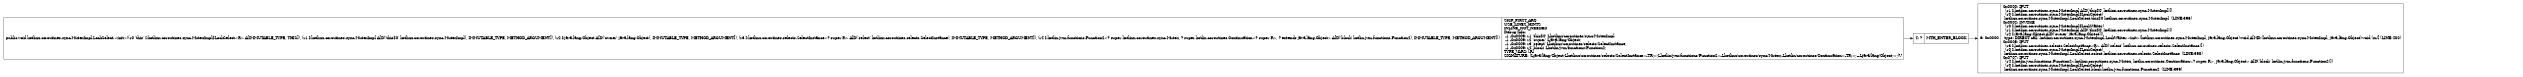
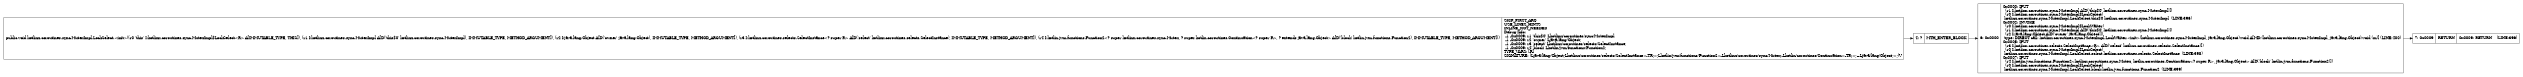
none -> (2466, 38)
(2017, 58) -> (2017, 58)
